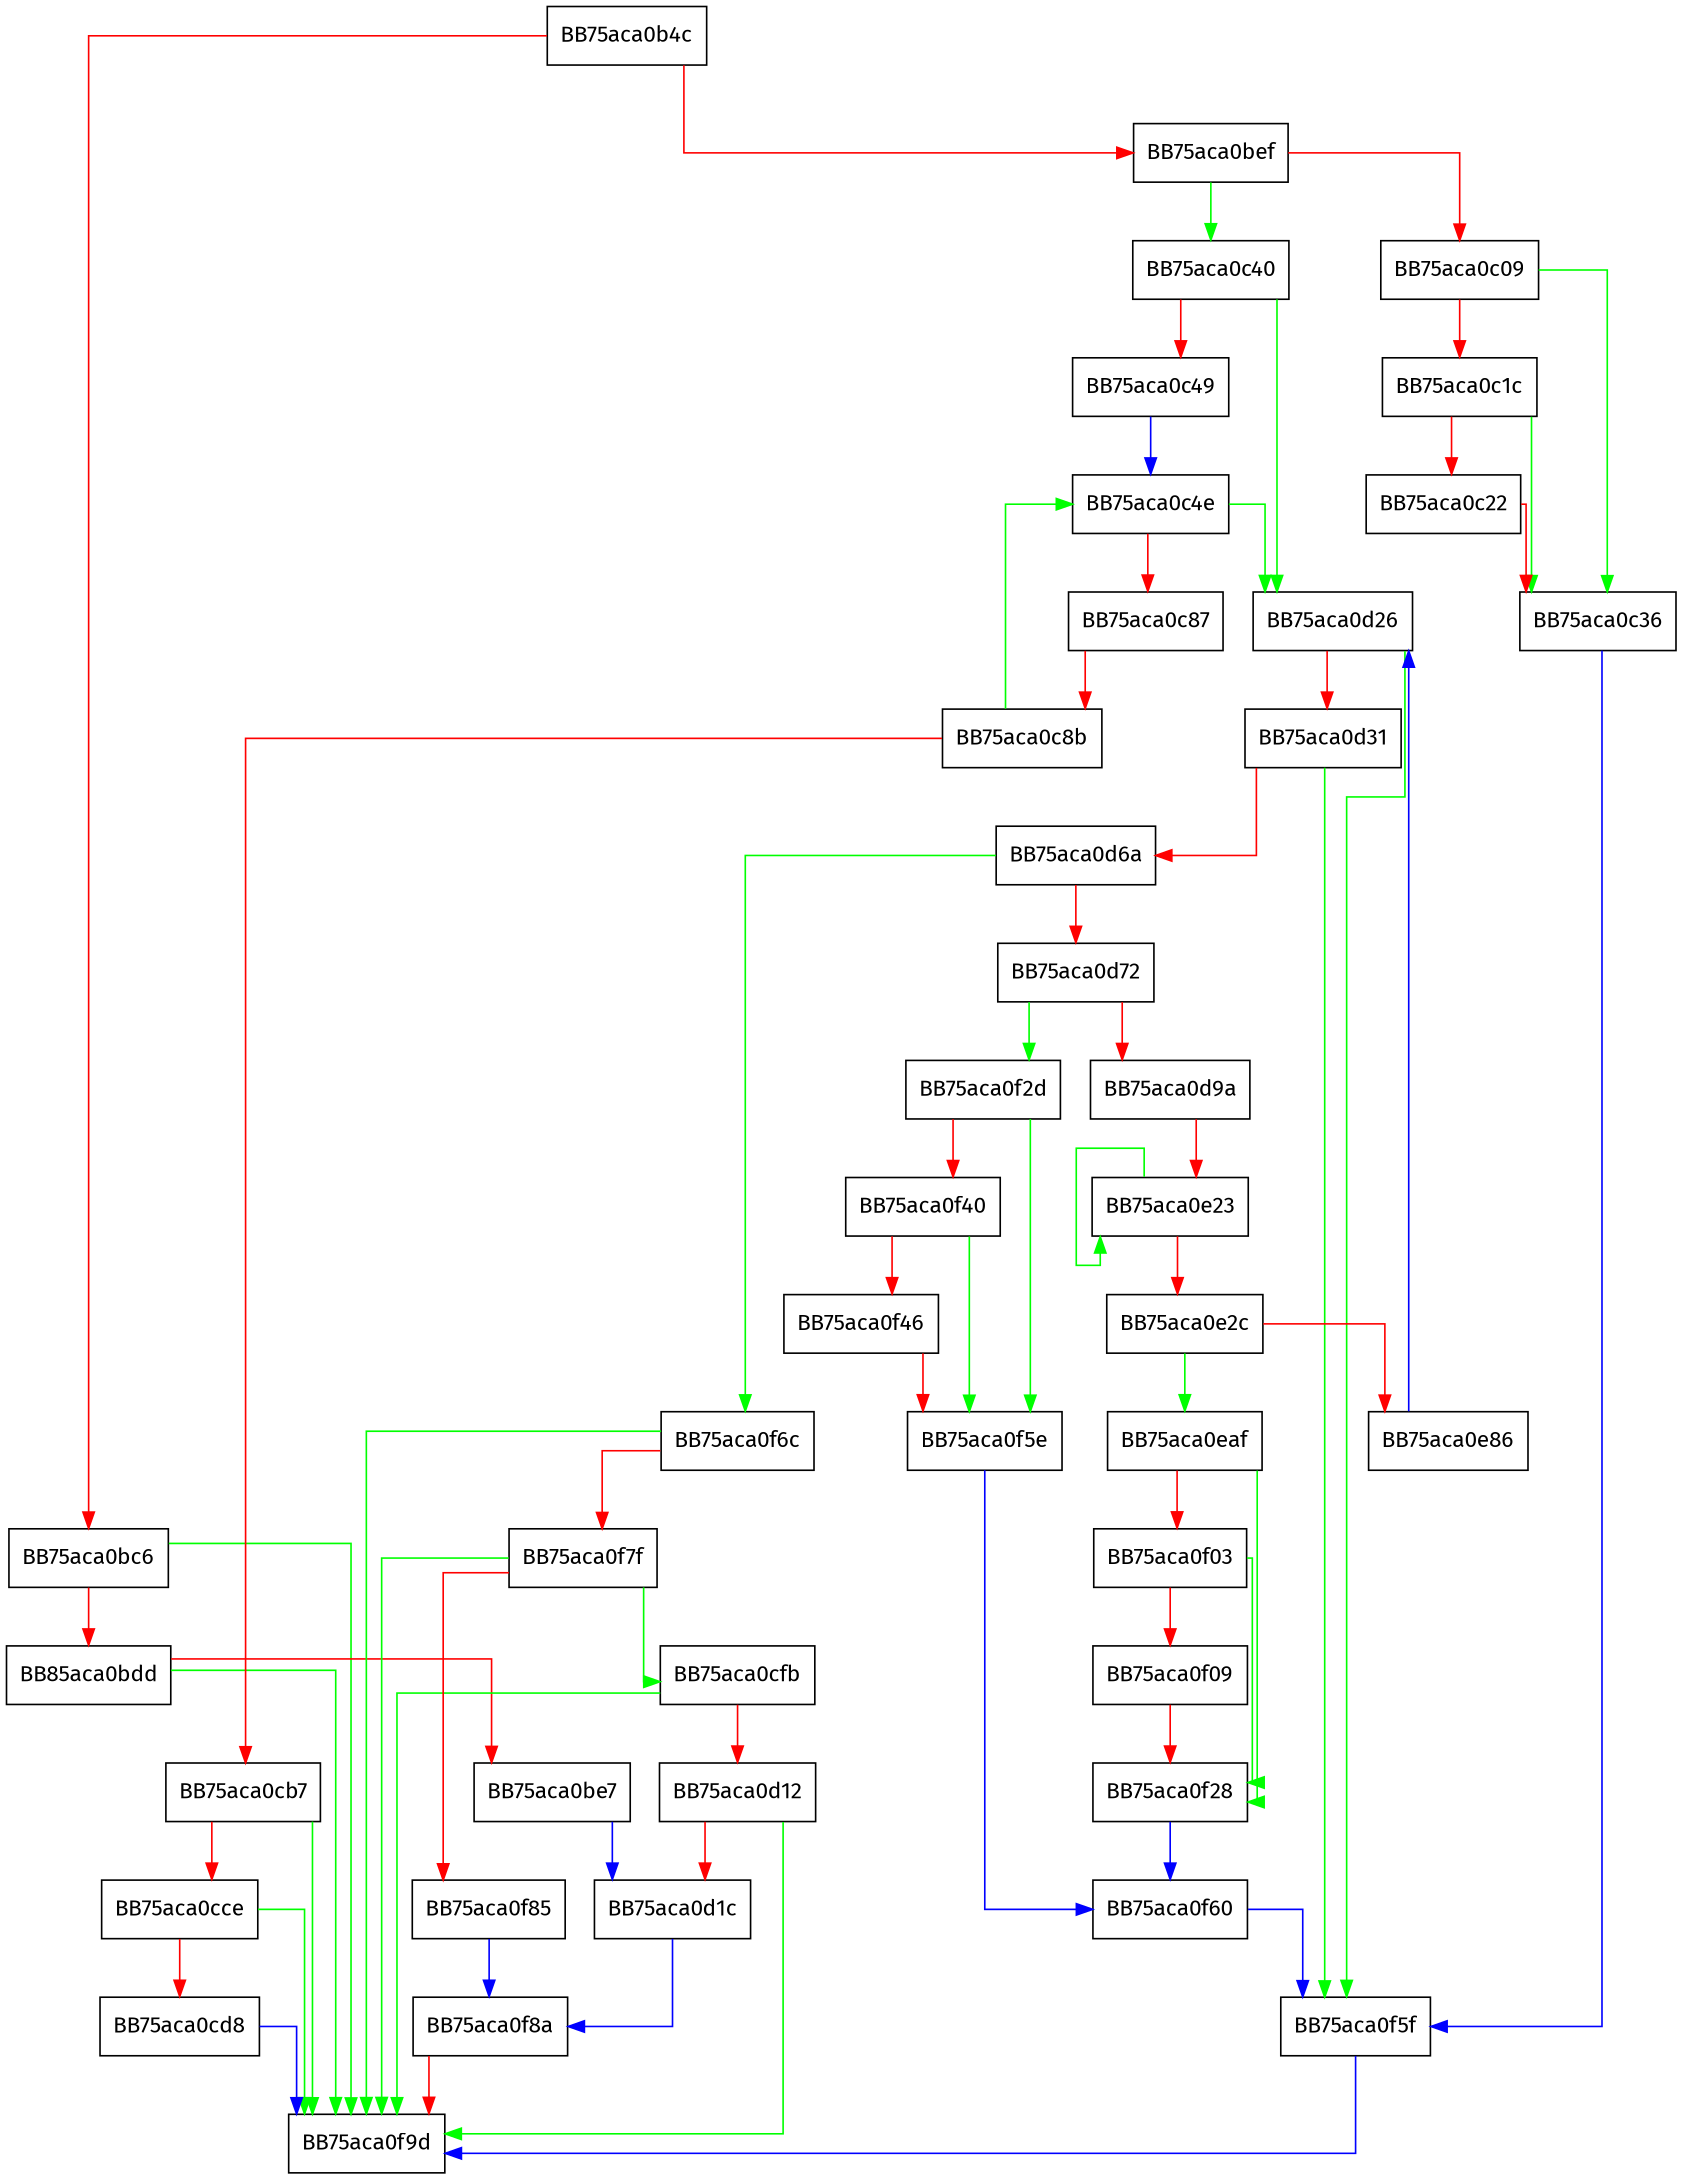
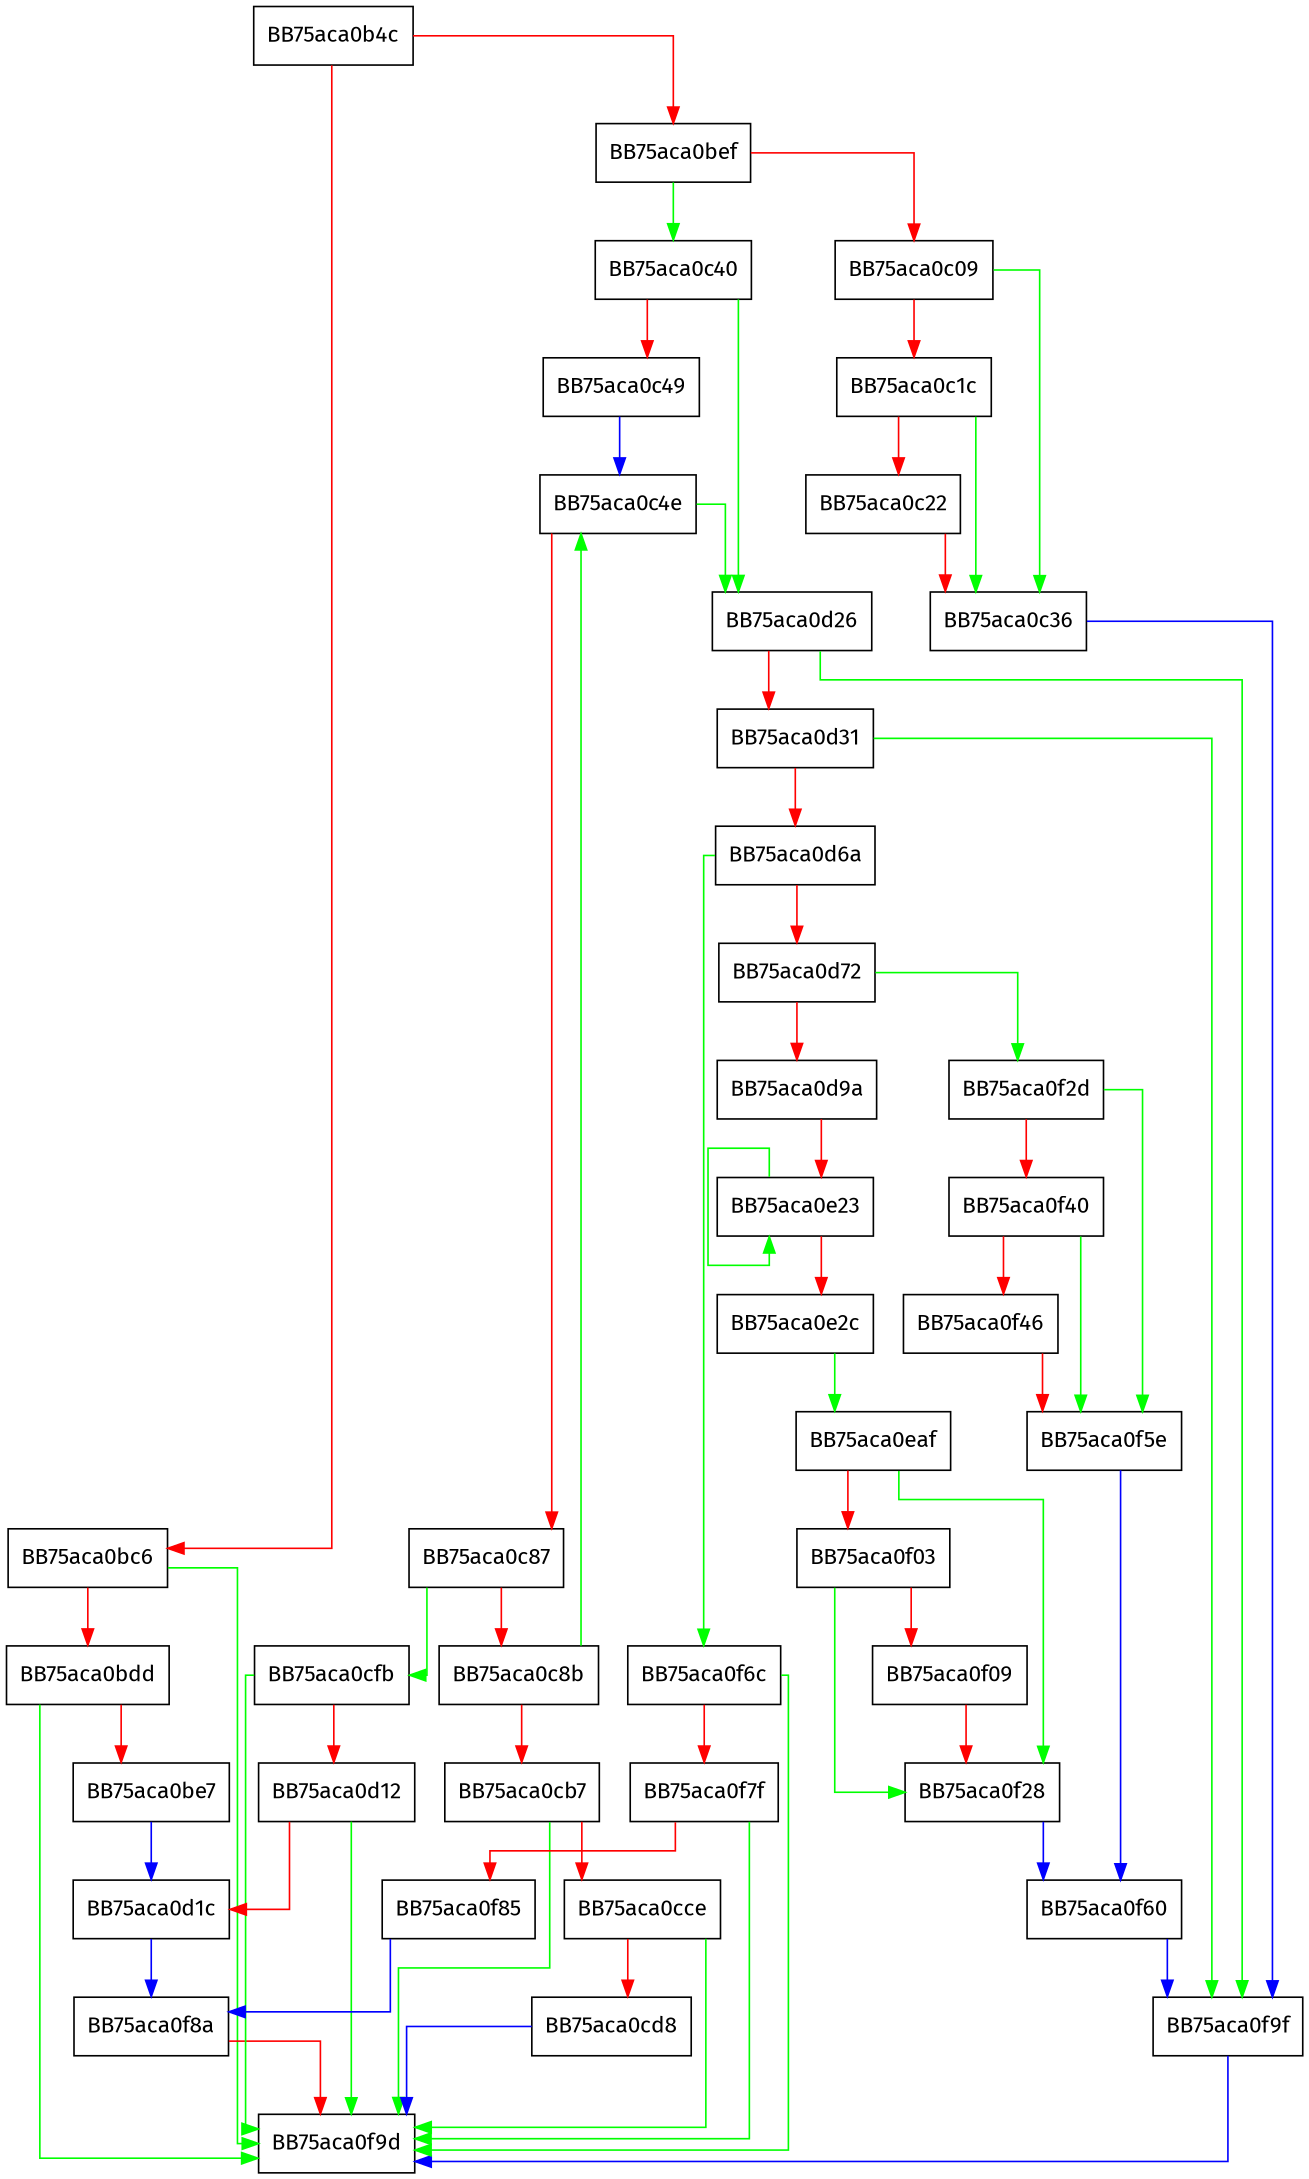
(1448, 1441) -> none
(644, 1635) -> (427, 1632)
(89, 1675) -> (88, 1675)
(1356, 2026) -> (1228, 2026)
